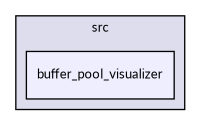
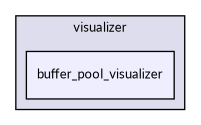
(100, 28) -> (100, 28)
